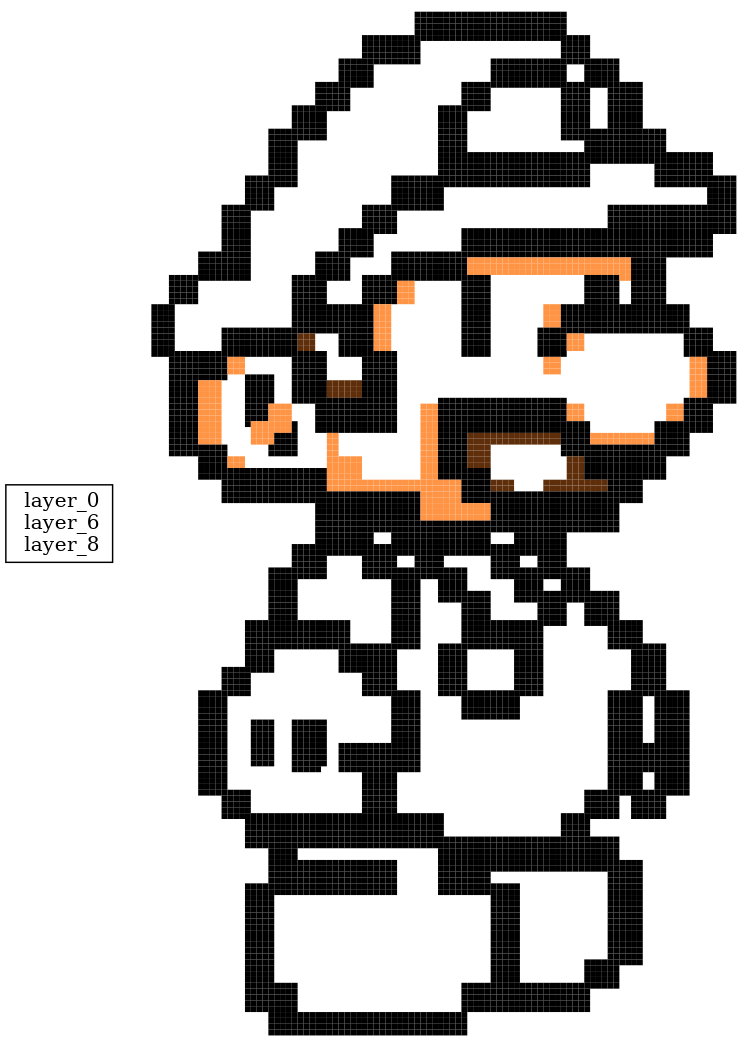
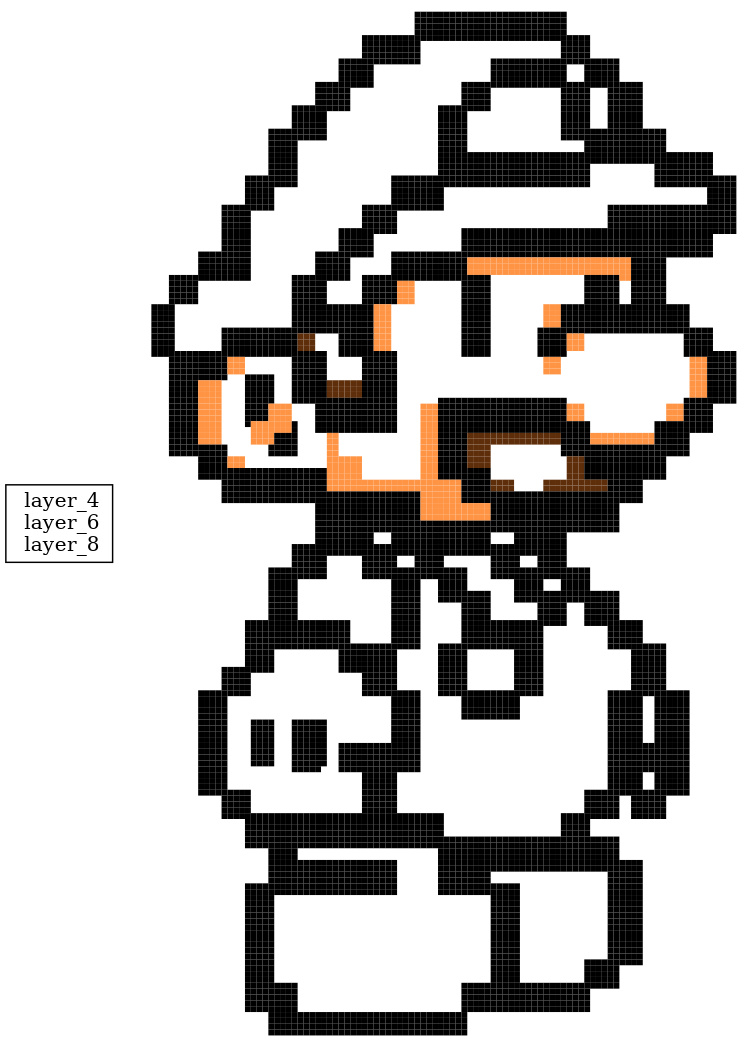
(59, 524) -> (59, 524)
